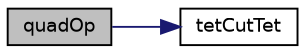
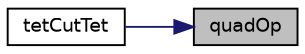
(136, 27) -> (150, 27)
